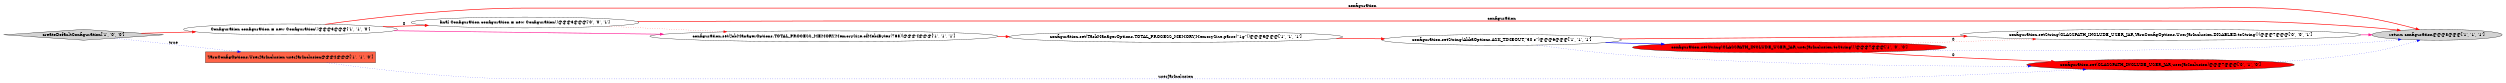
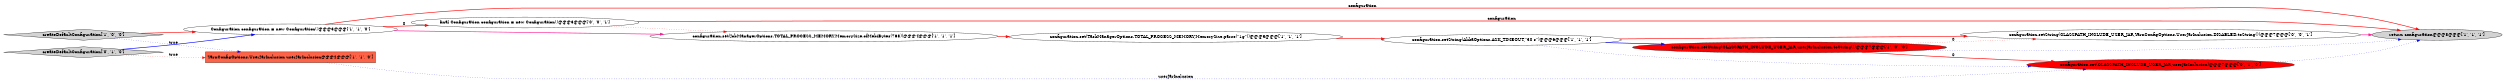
none -> (84, 52)
